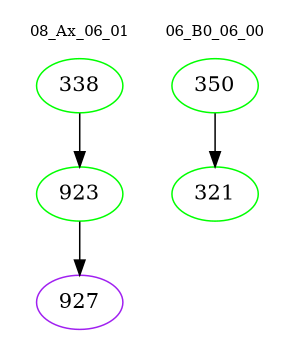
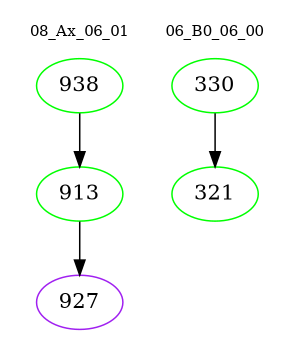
(80, 86) -> (80, 86)
(215, 86) -> (215, 86)
(80, 194) -> (80, 194)
